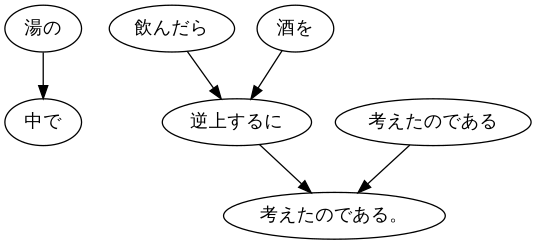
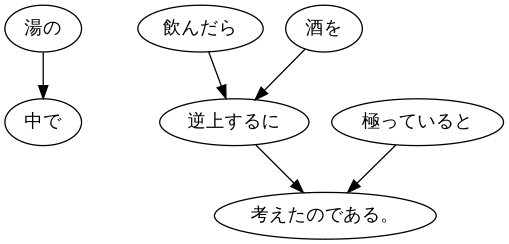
(433, 122) -> (418, 122)
